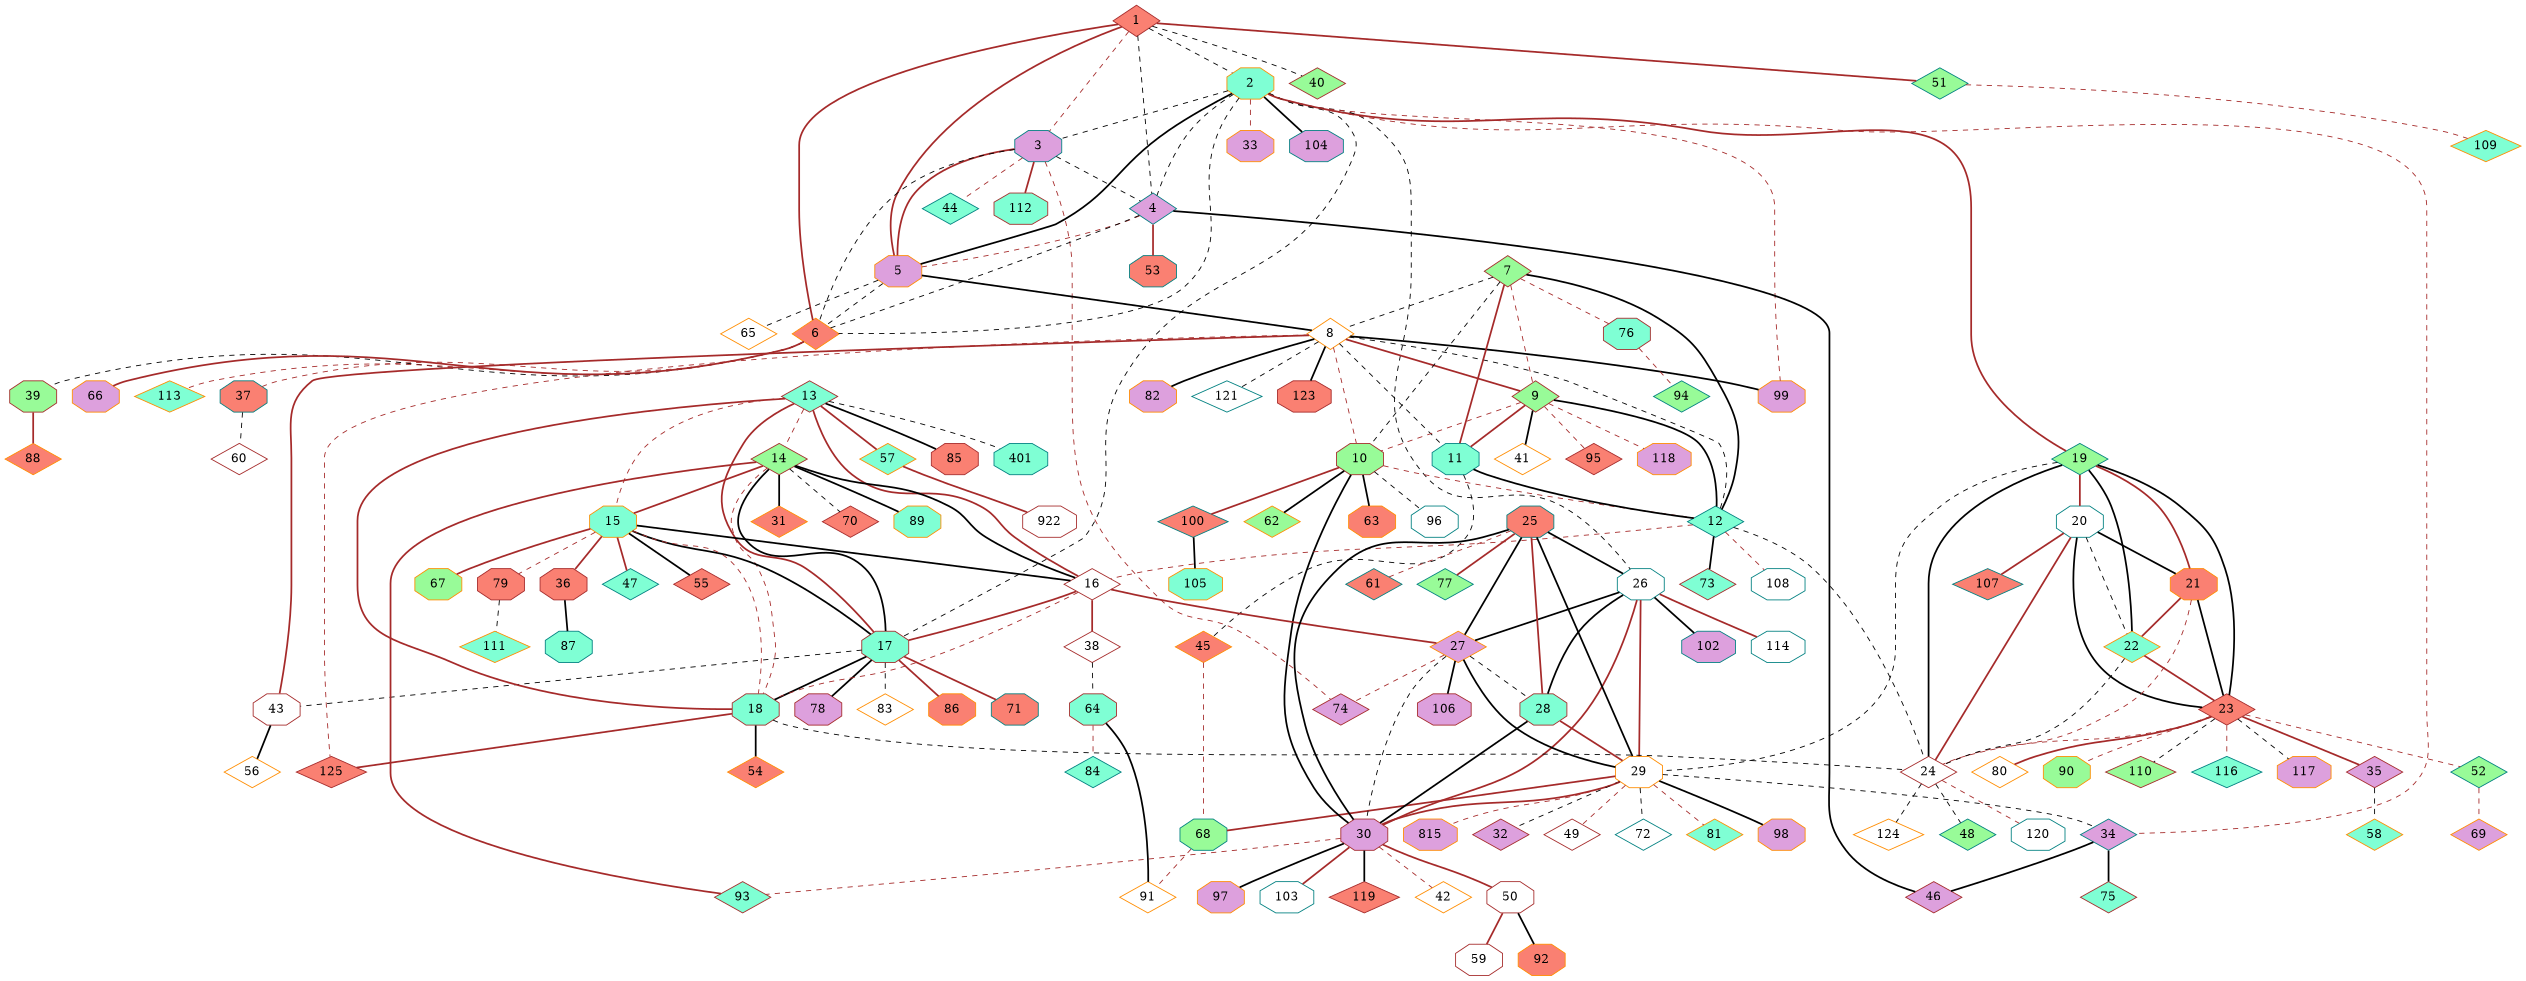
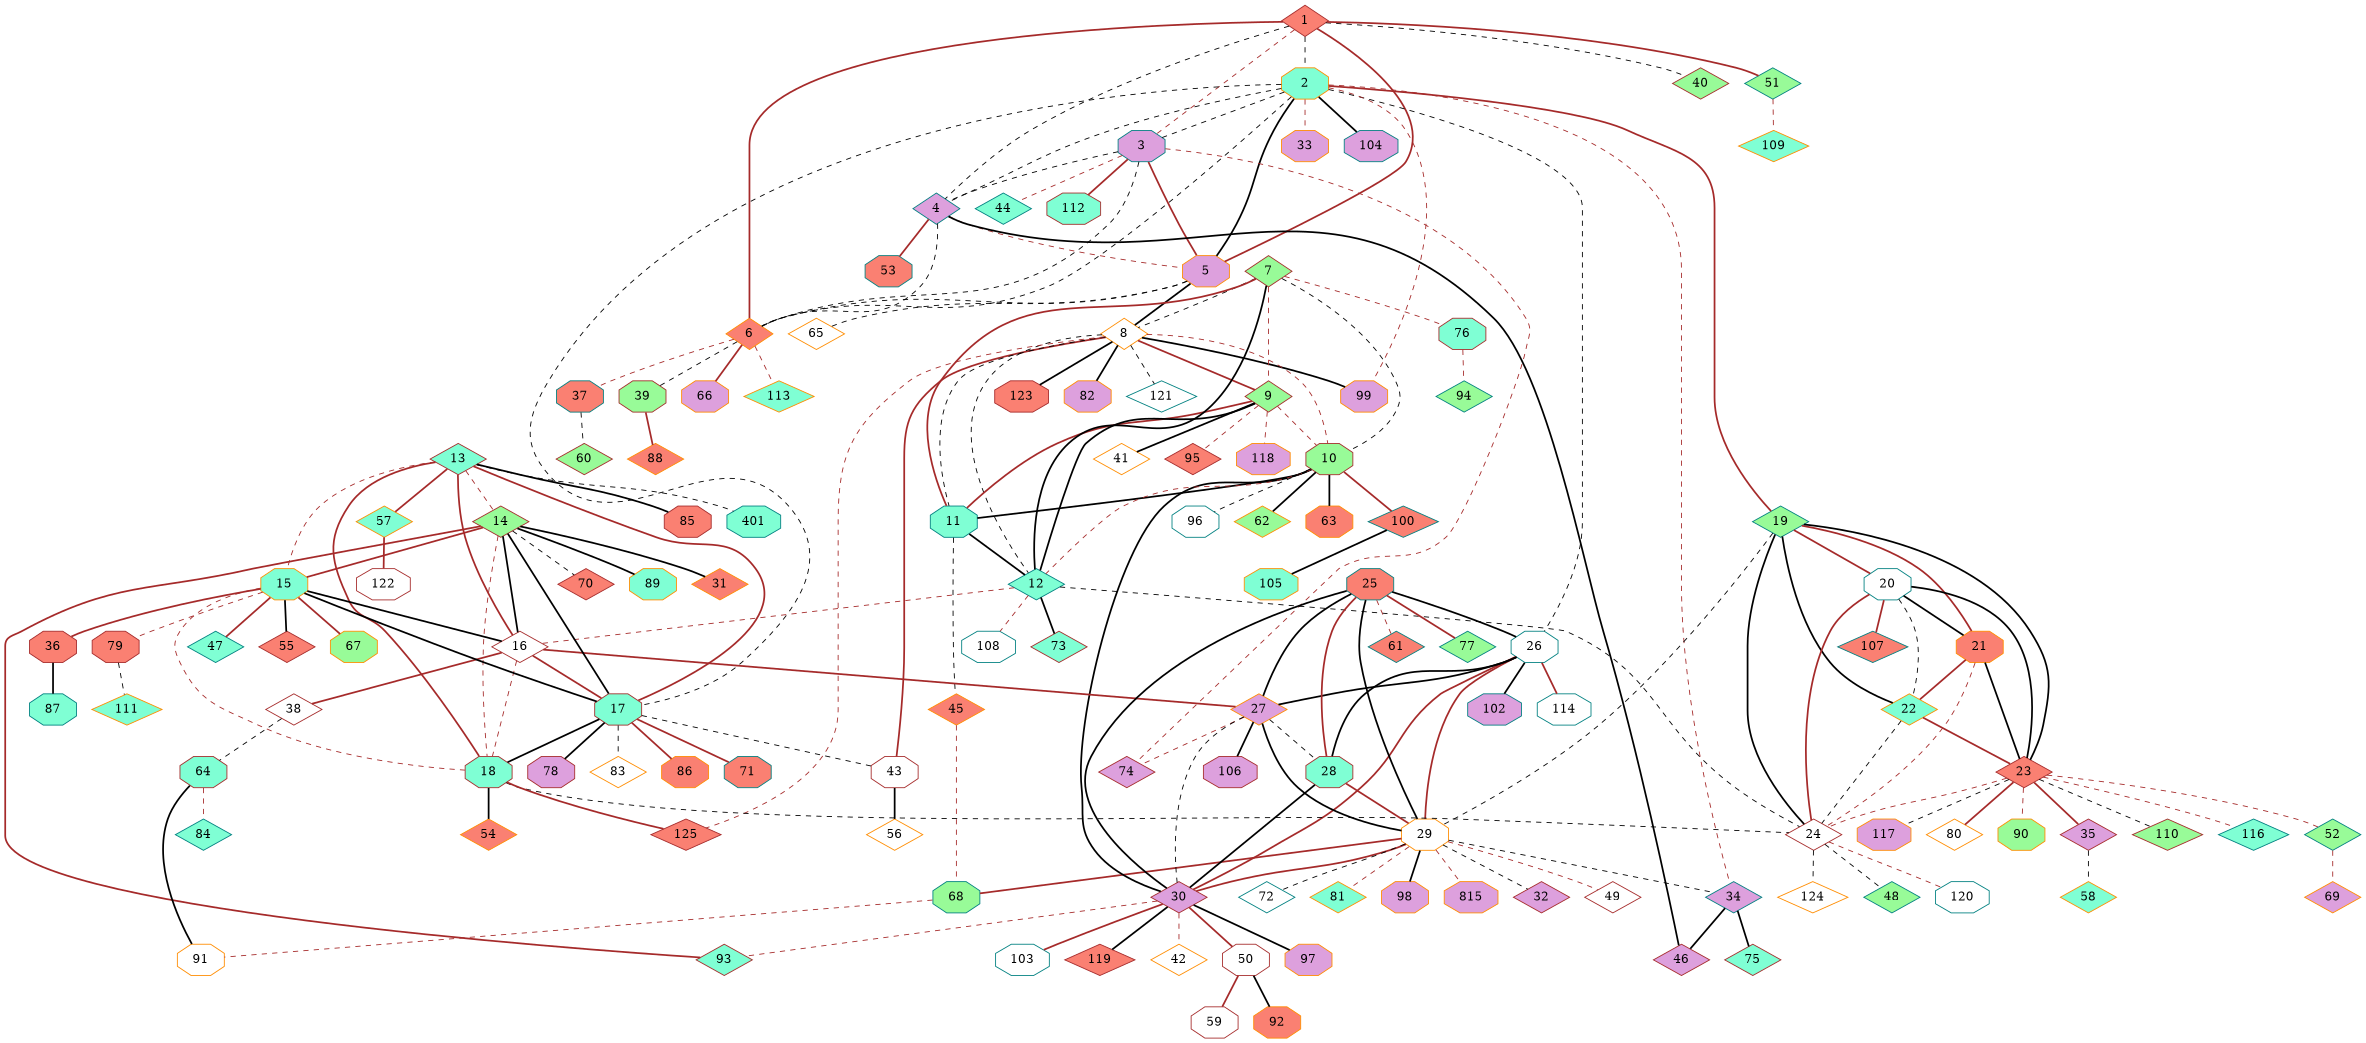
(239, 459) -> (584, 459)
none -> (1120, 501)
(1050, 522) -> (383, 584)
(1364, 835) -> (1179, 897)
(1148, 897) -> (201, 960)
